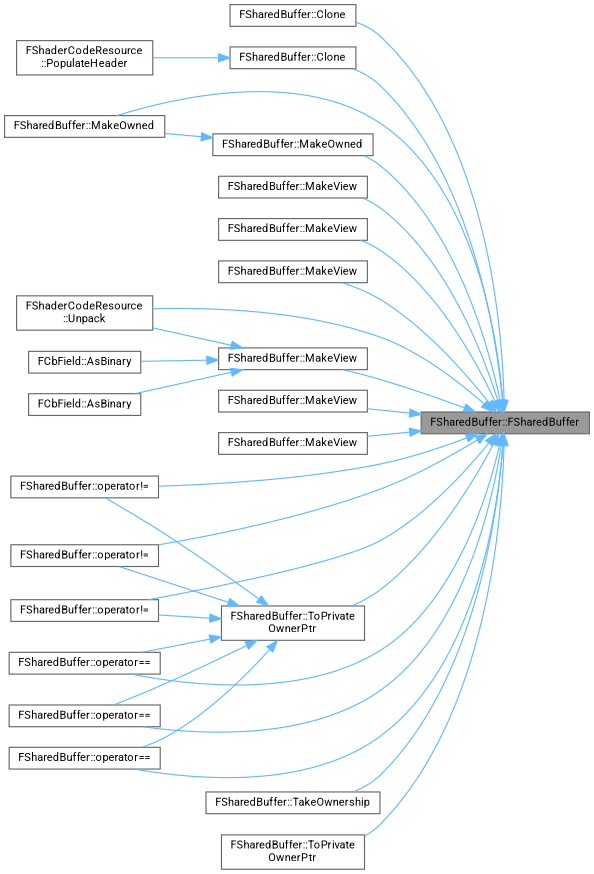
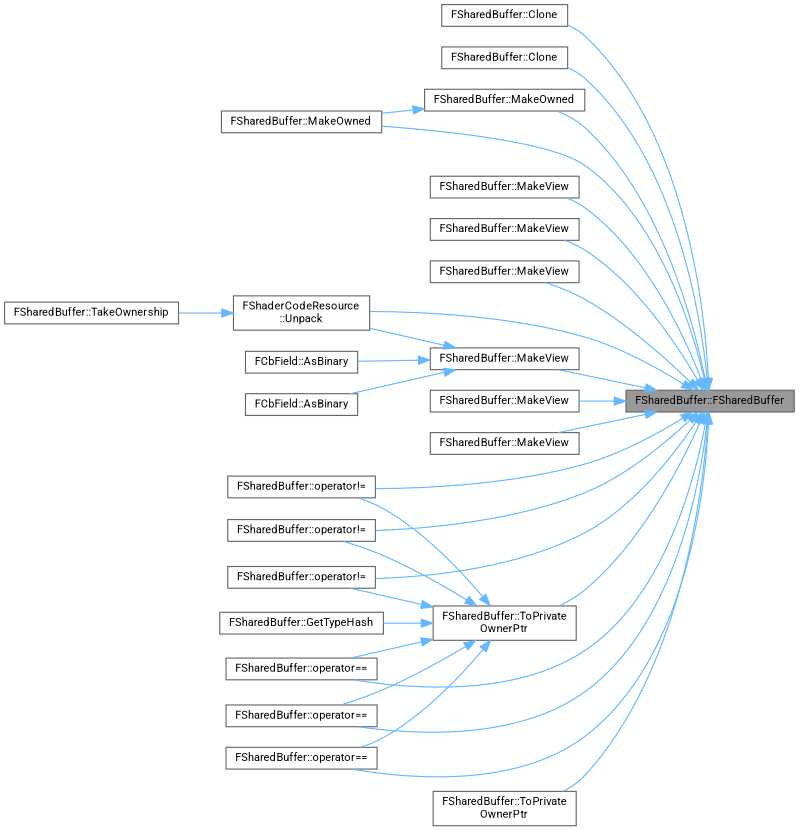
(85, 58) -> none
none -> (302, 623)
(460, 645) -> (200, 313)
